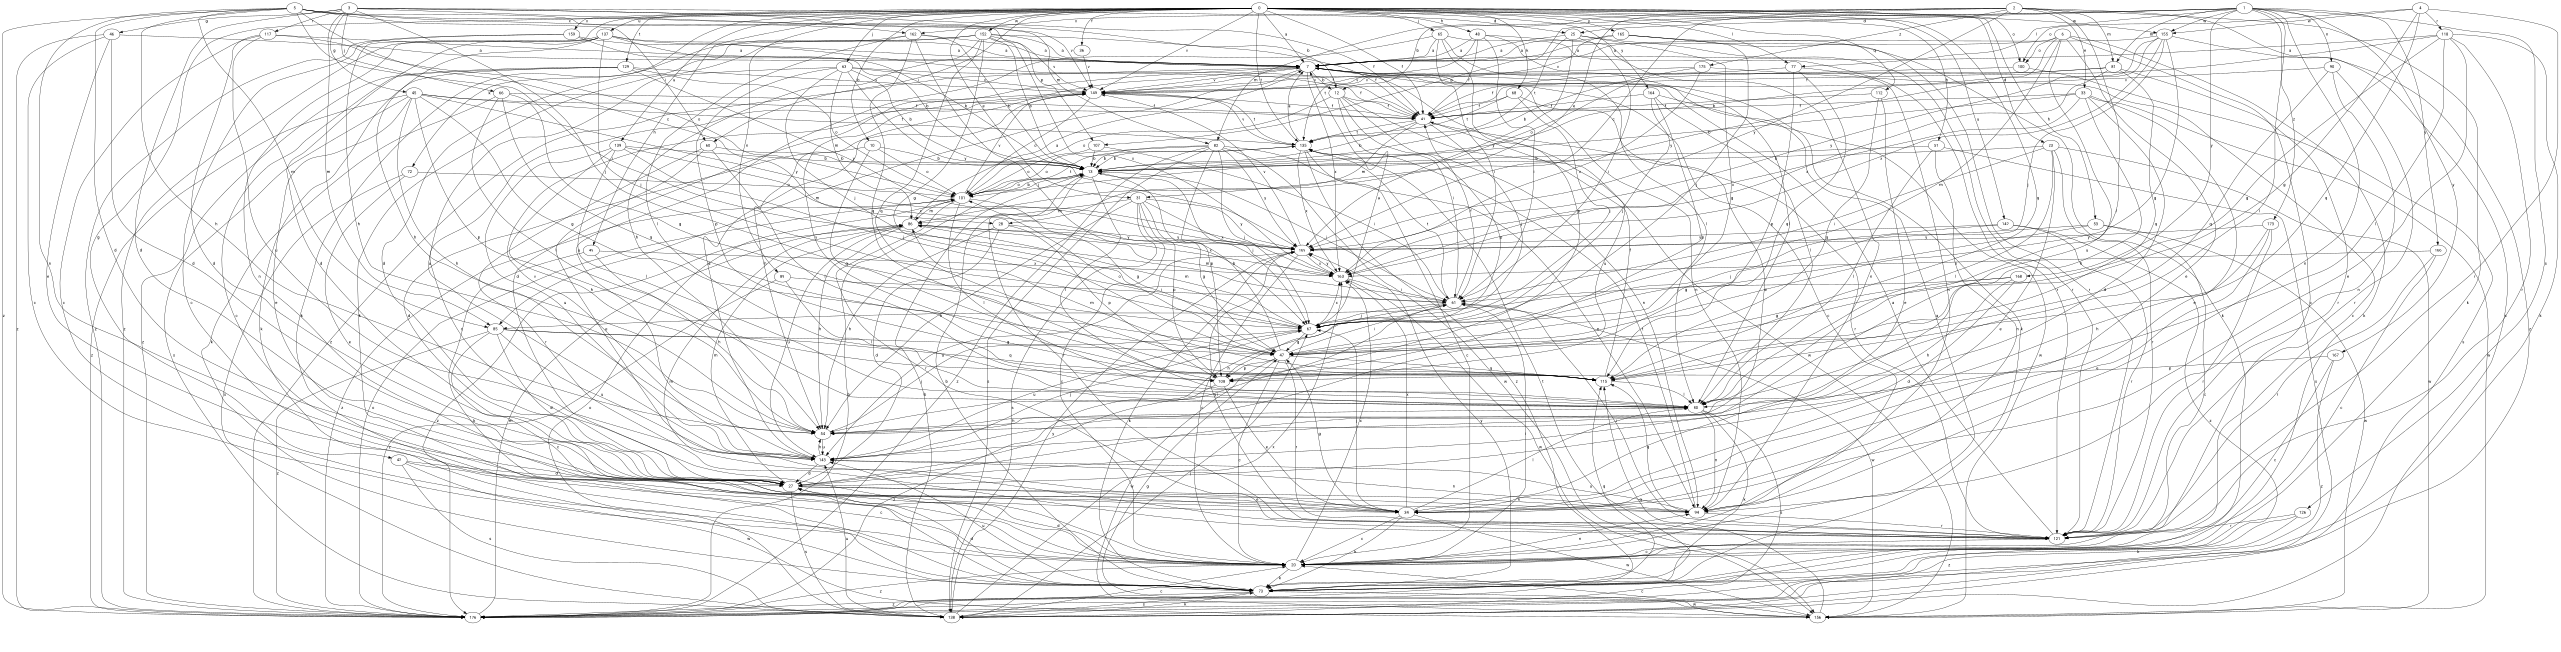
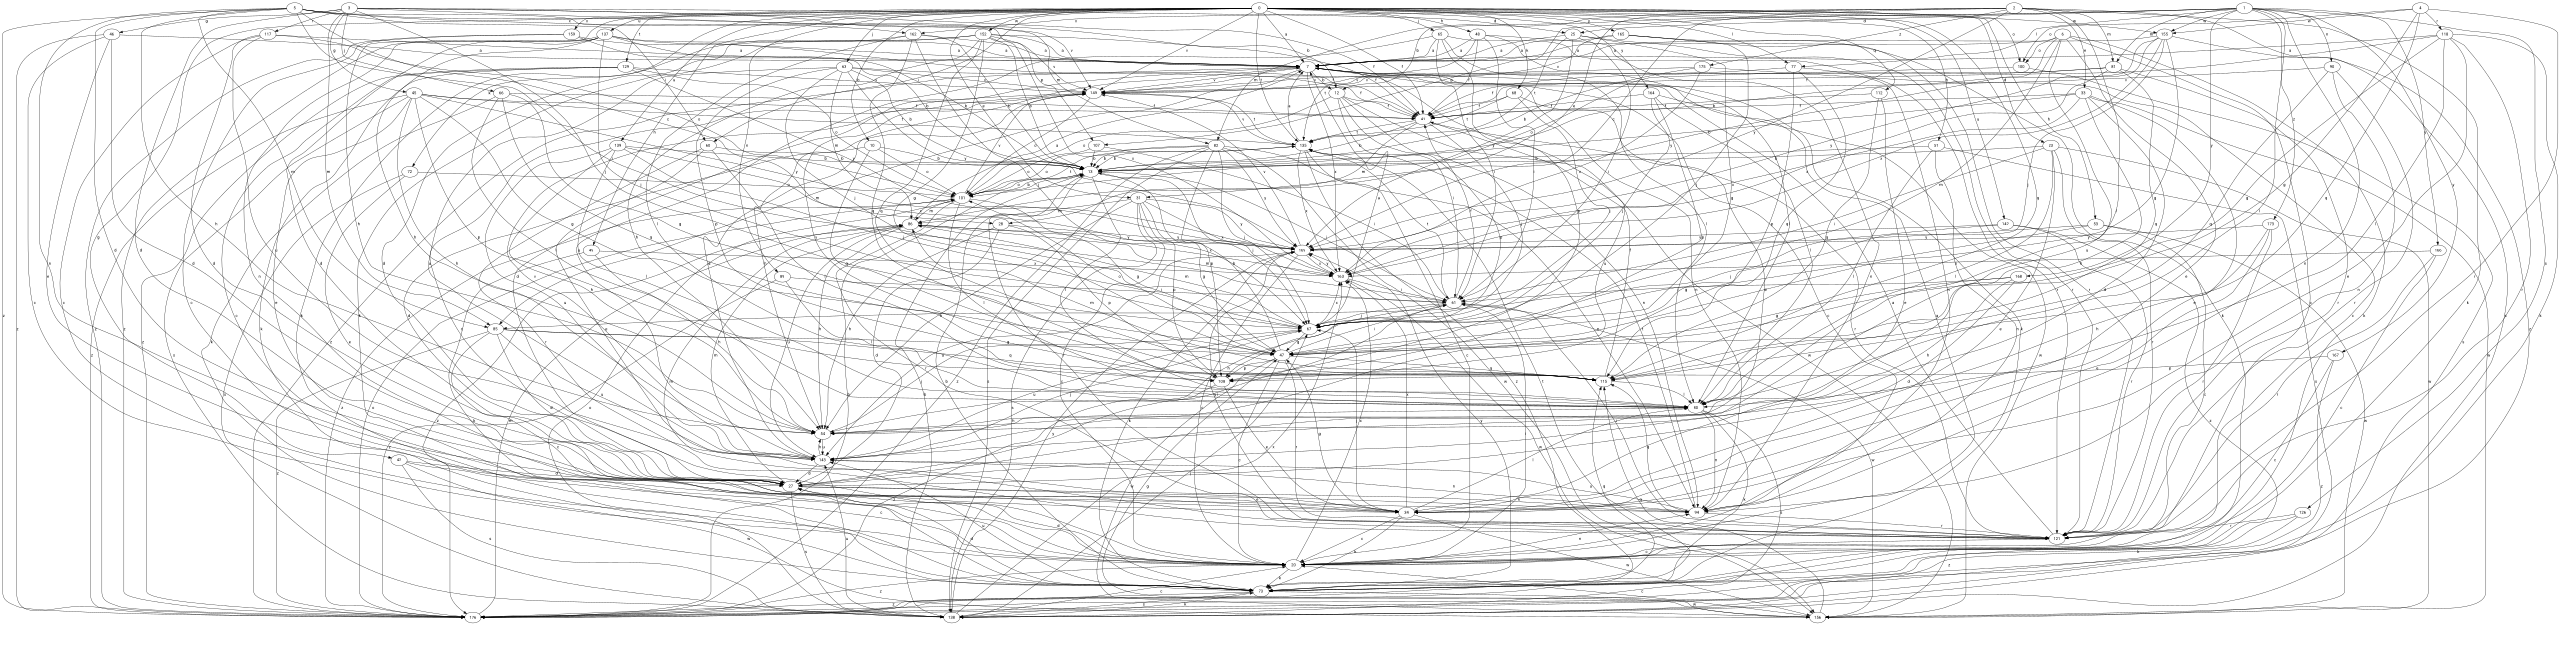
(1082, 51) -> none
(1257, 102) -> none
